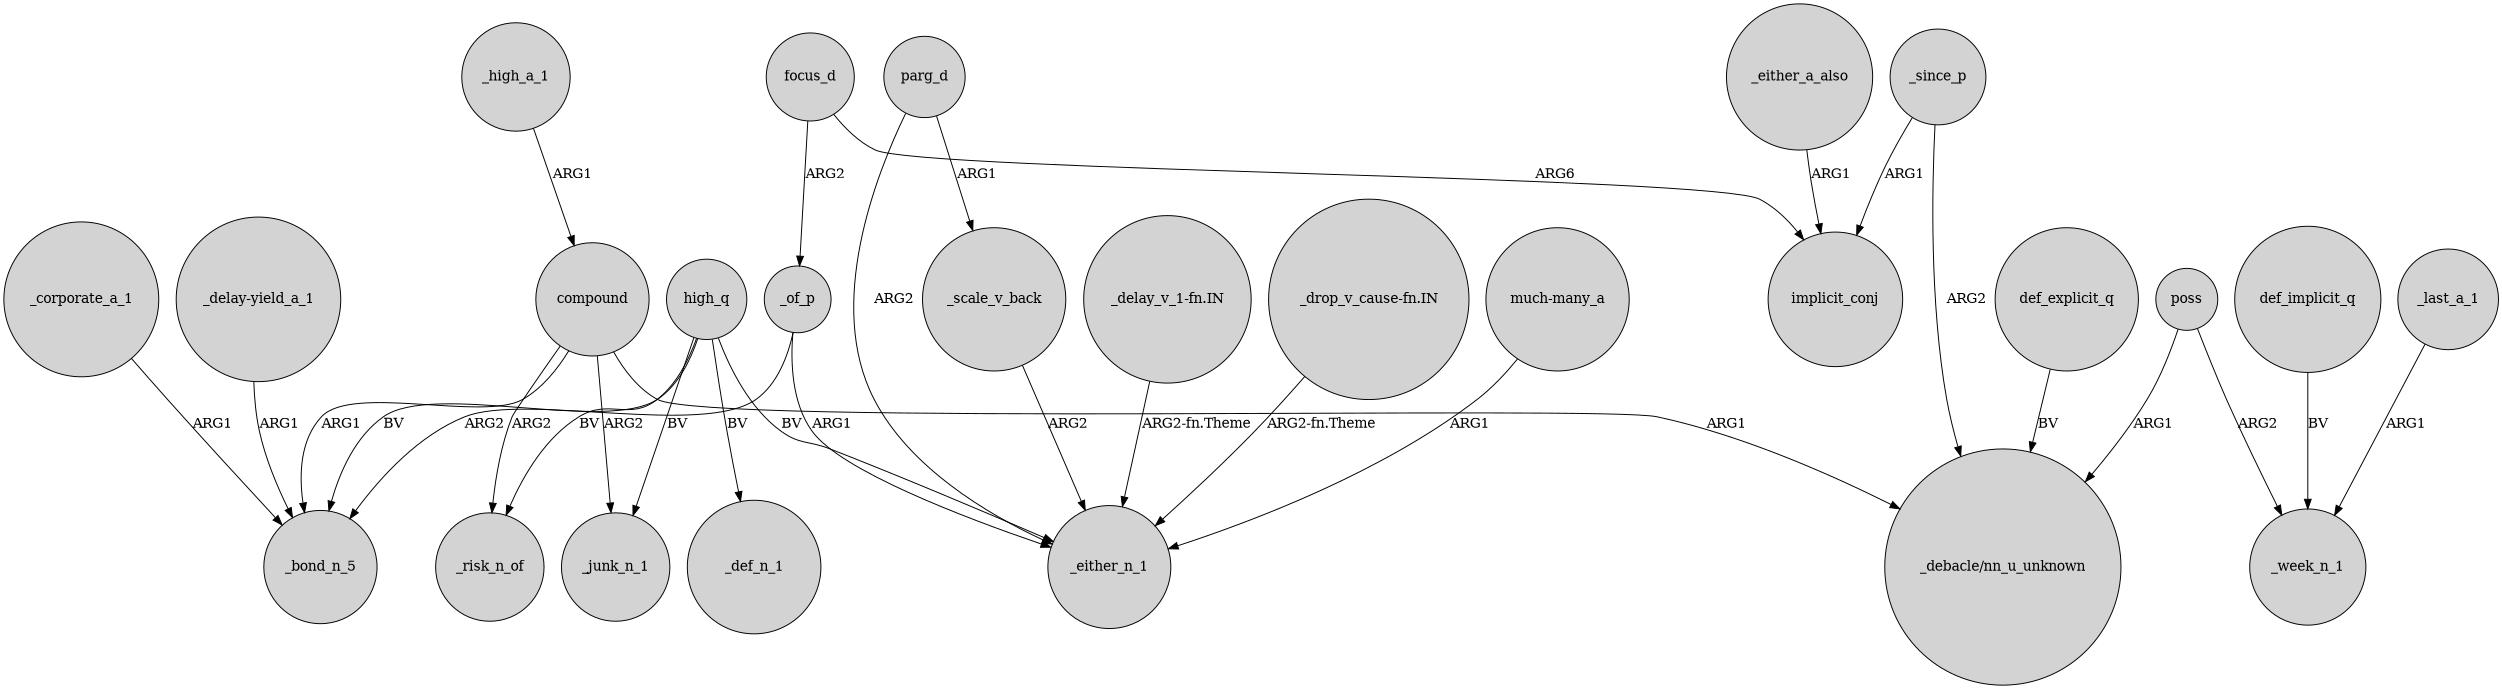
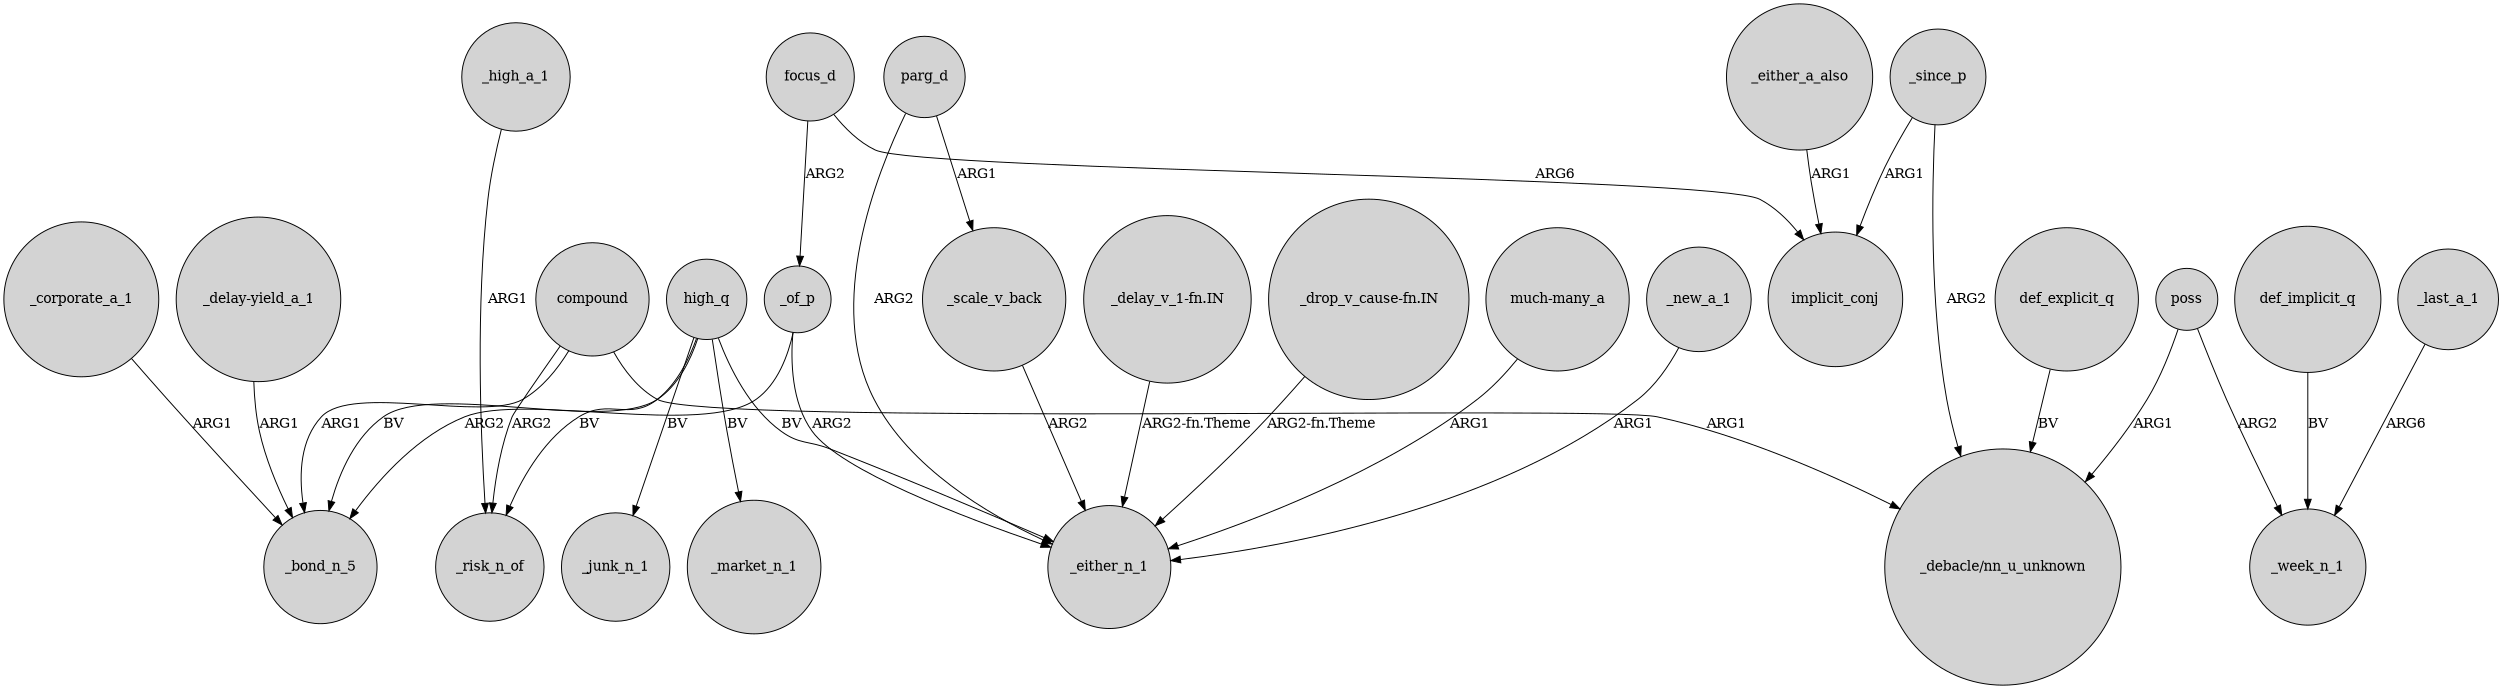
(552, 182) -> (481, 315)
none -> (1699, 299)
(832, 424) -> (832, 424)
(2406, 424) -> (2406, 424)
(604, 429) -> none
(754, 567) -> (754, 567)
